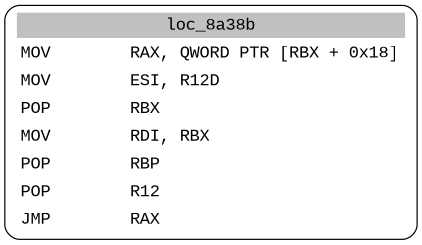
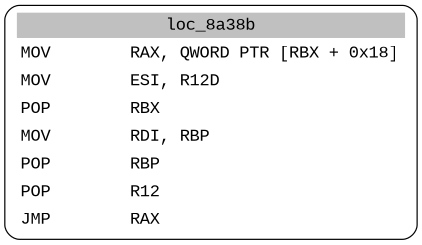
(115, 136) -> (115, 136)
